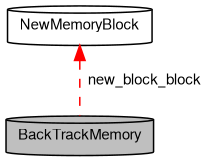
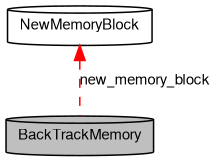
(145, 81) -> (145, 81)
